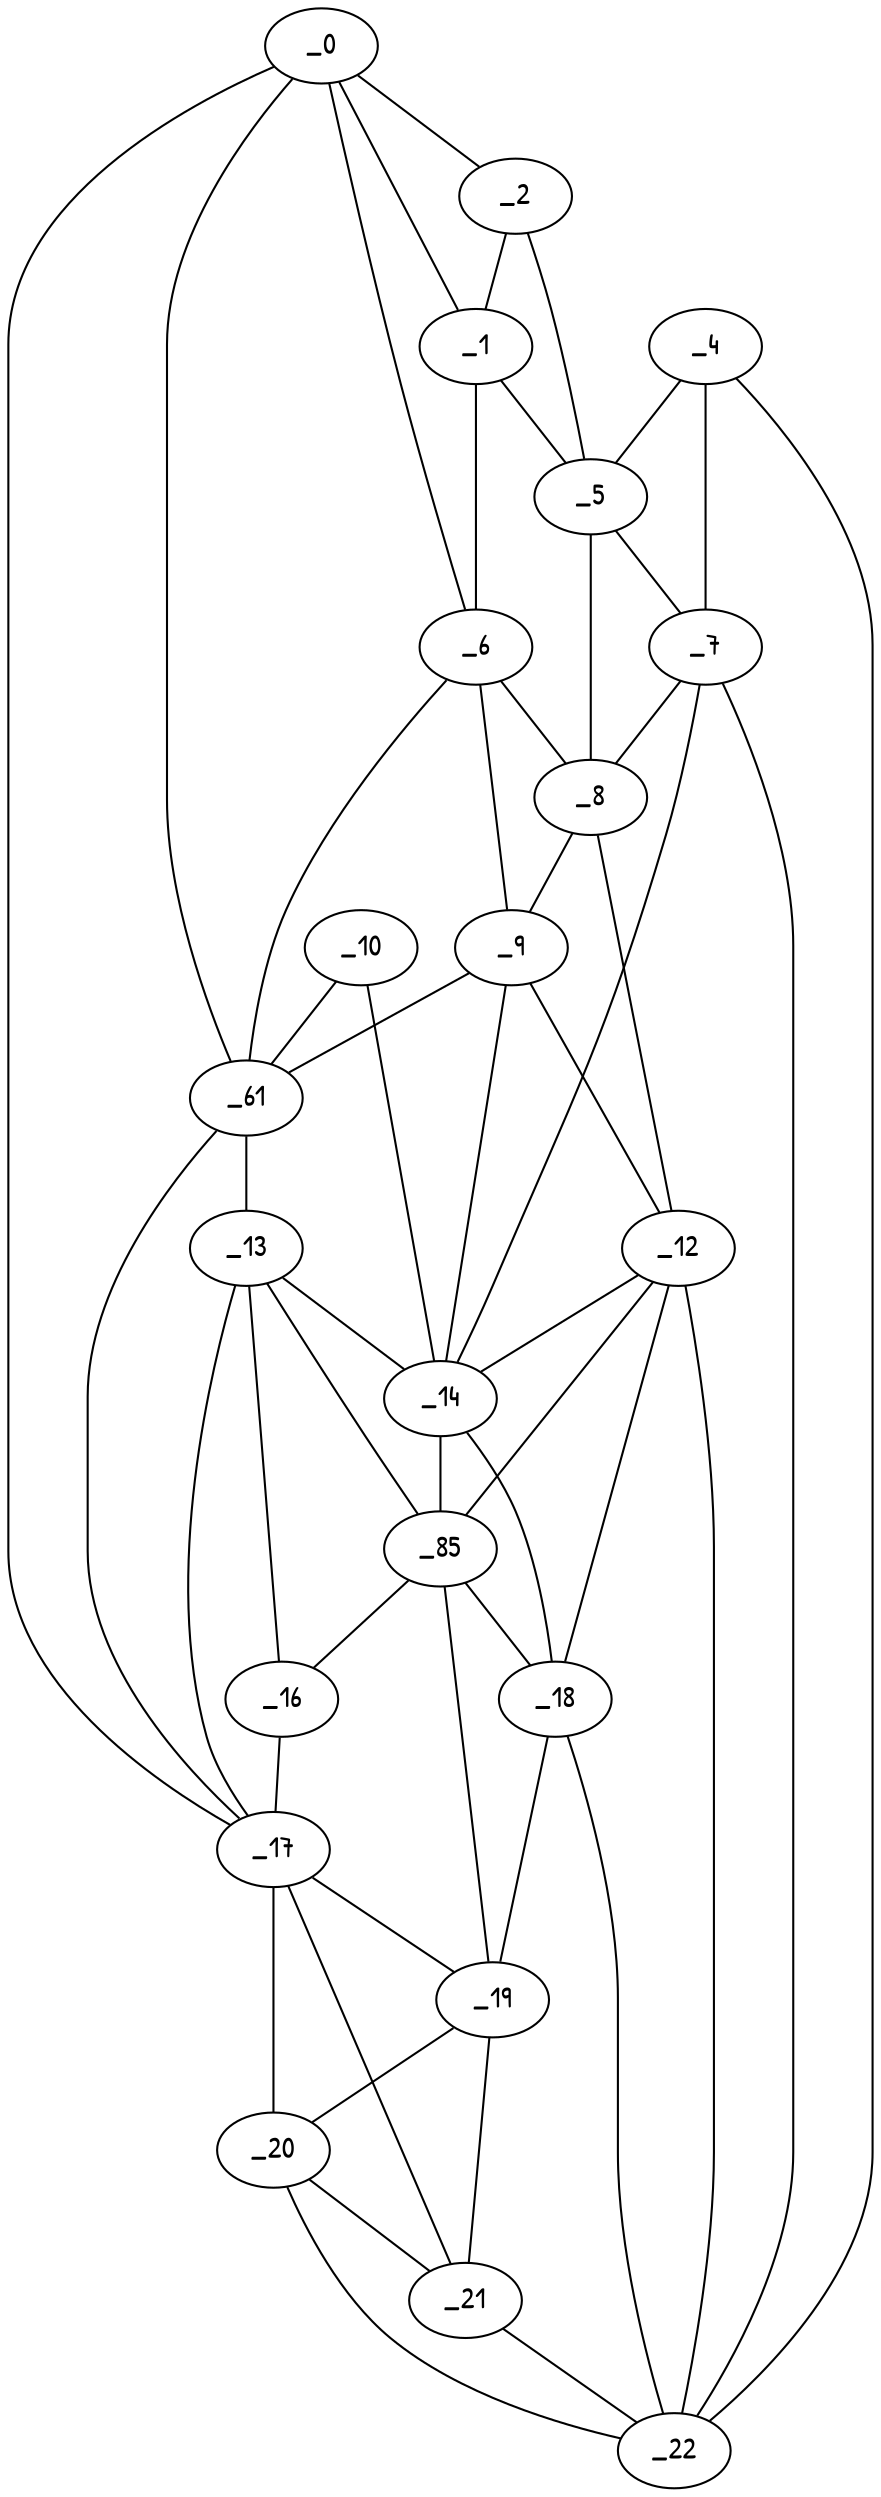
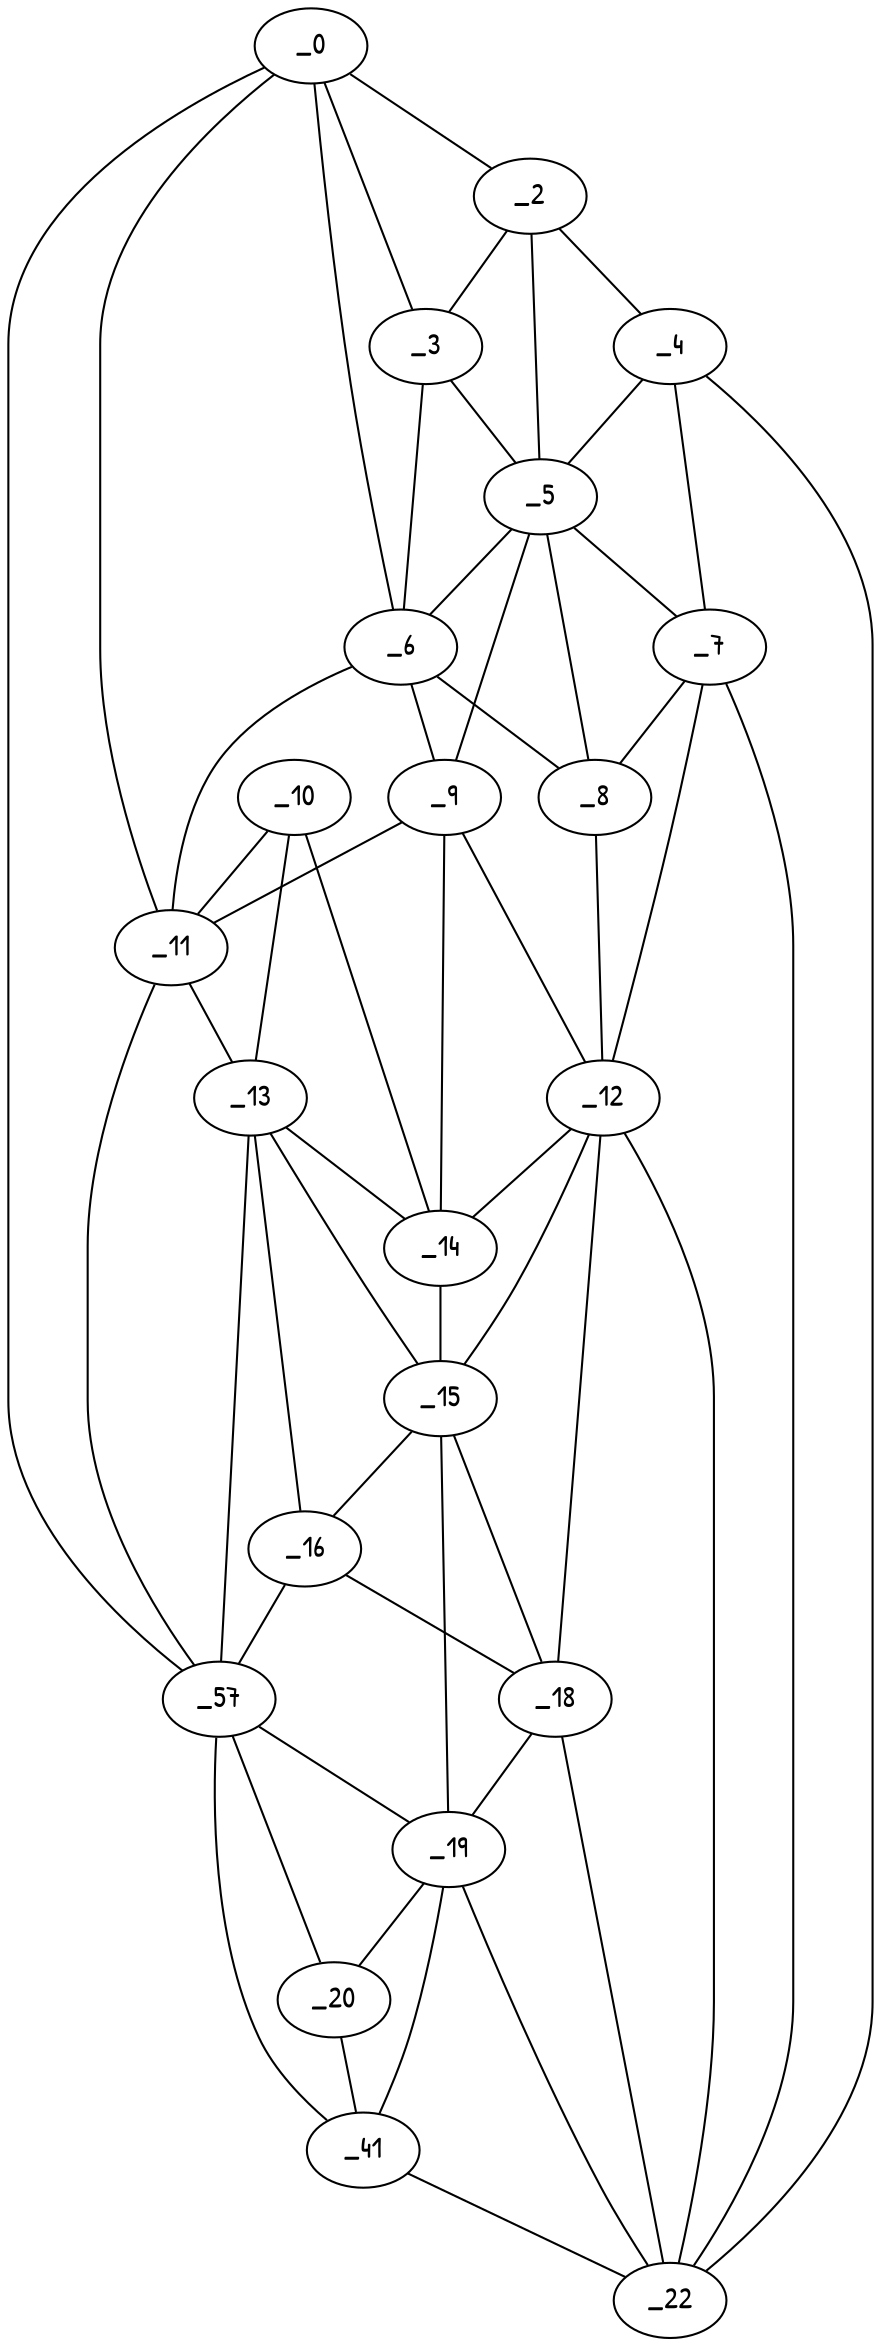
none -> (600, 271)
(476, 347) -> (426, 347)
none -> (471, 572)
(551, 873) -> (493, 647)
none -> (272, 948)
(601, 1031) -> (661, 874)
(246, 1098) -> (171, 948)
(526, 1541) -> (430, 1624)
(440, 1549) -> (440, 1399)
(273, 1850) -> (219, 1699)
(466, 2300) -> (363, 2150)
(418, 2359) -> (548, 2080)
